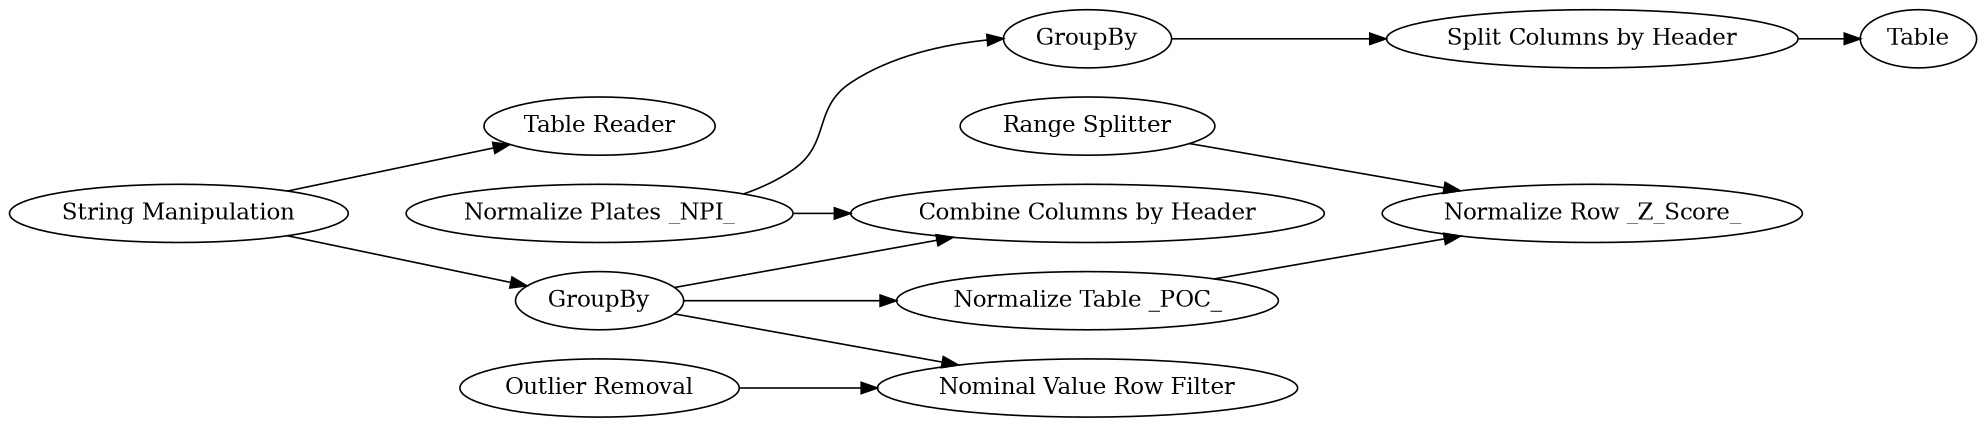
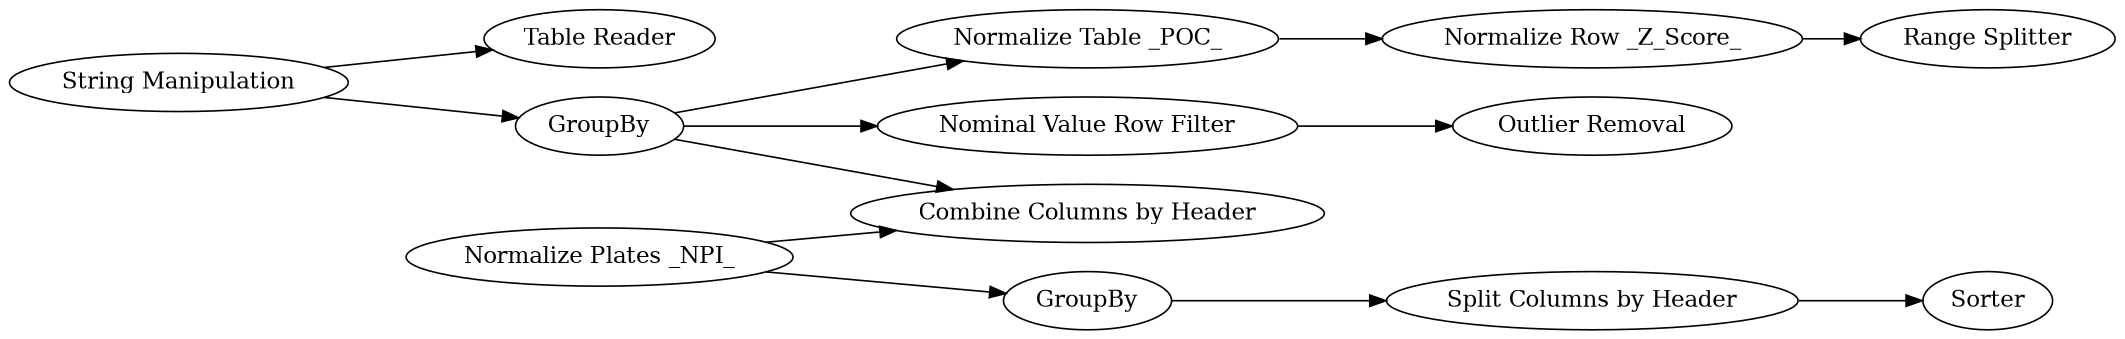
(1918, 39) -> (1988, 301)
(1317, 166) -> (1824, 39)
(800, 388) -> (1367, 126)
